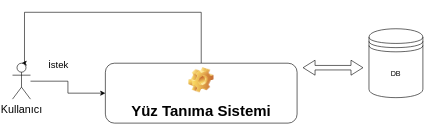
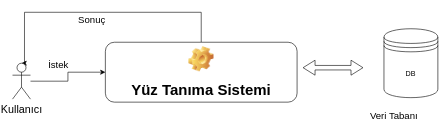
none -> (95, 18)
(396, 63) -> (411, 63)
(201, 93) -> (201, 72)
none -> (399, 114)
